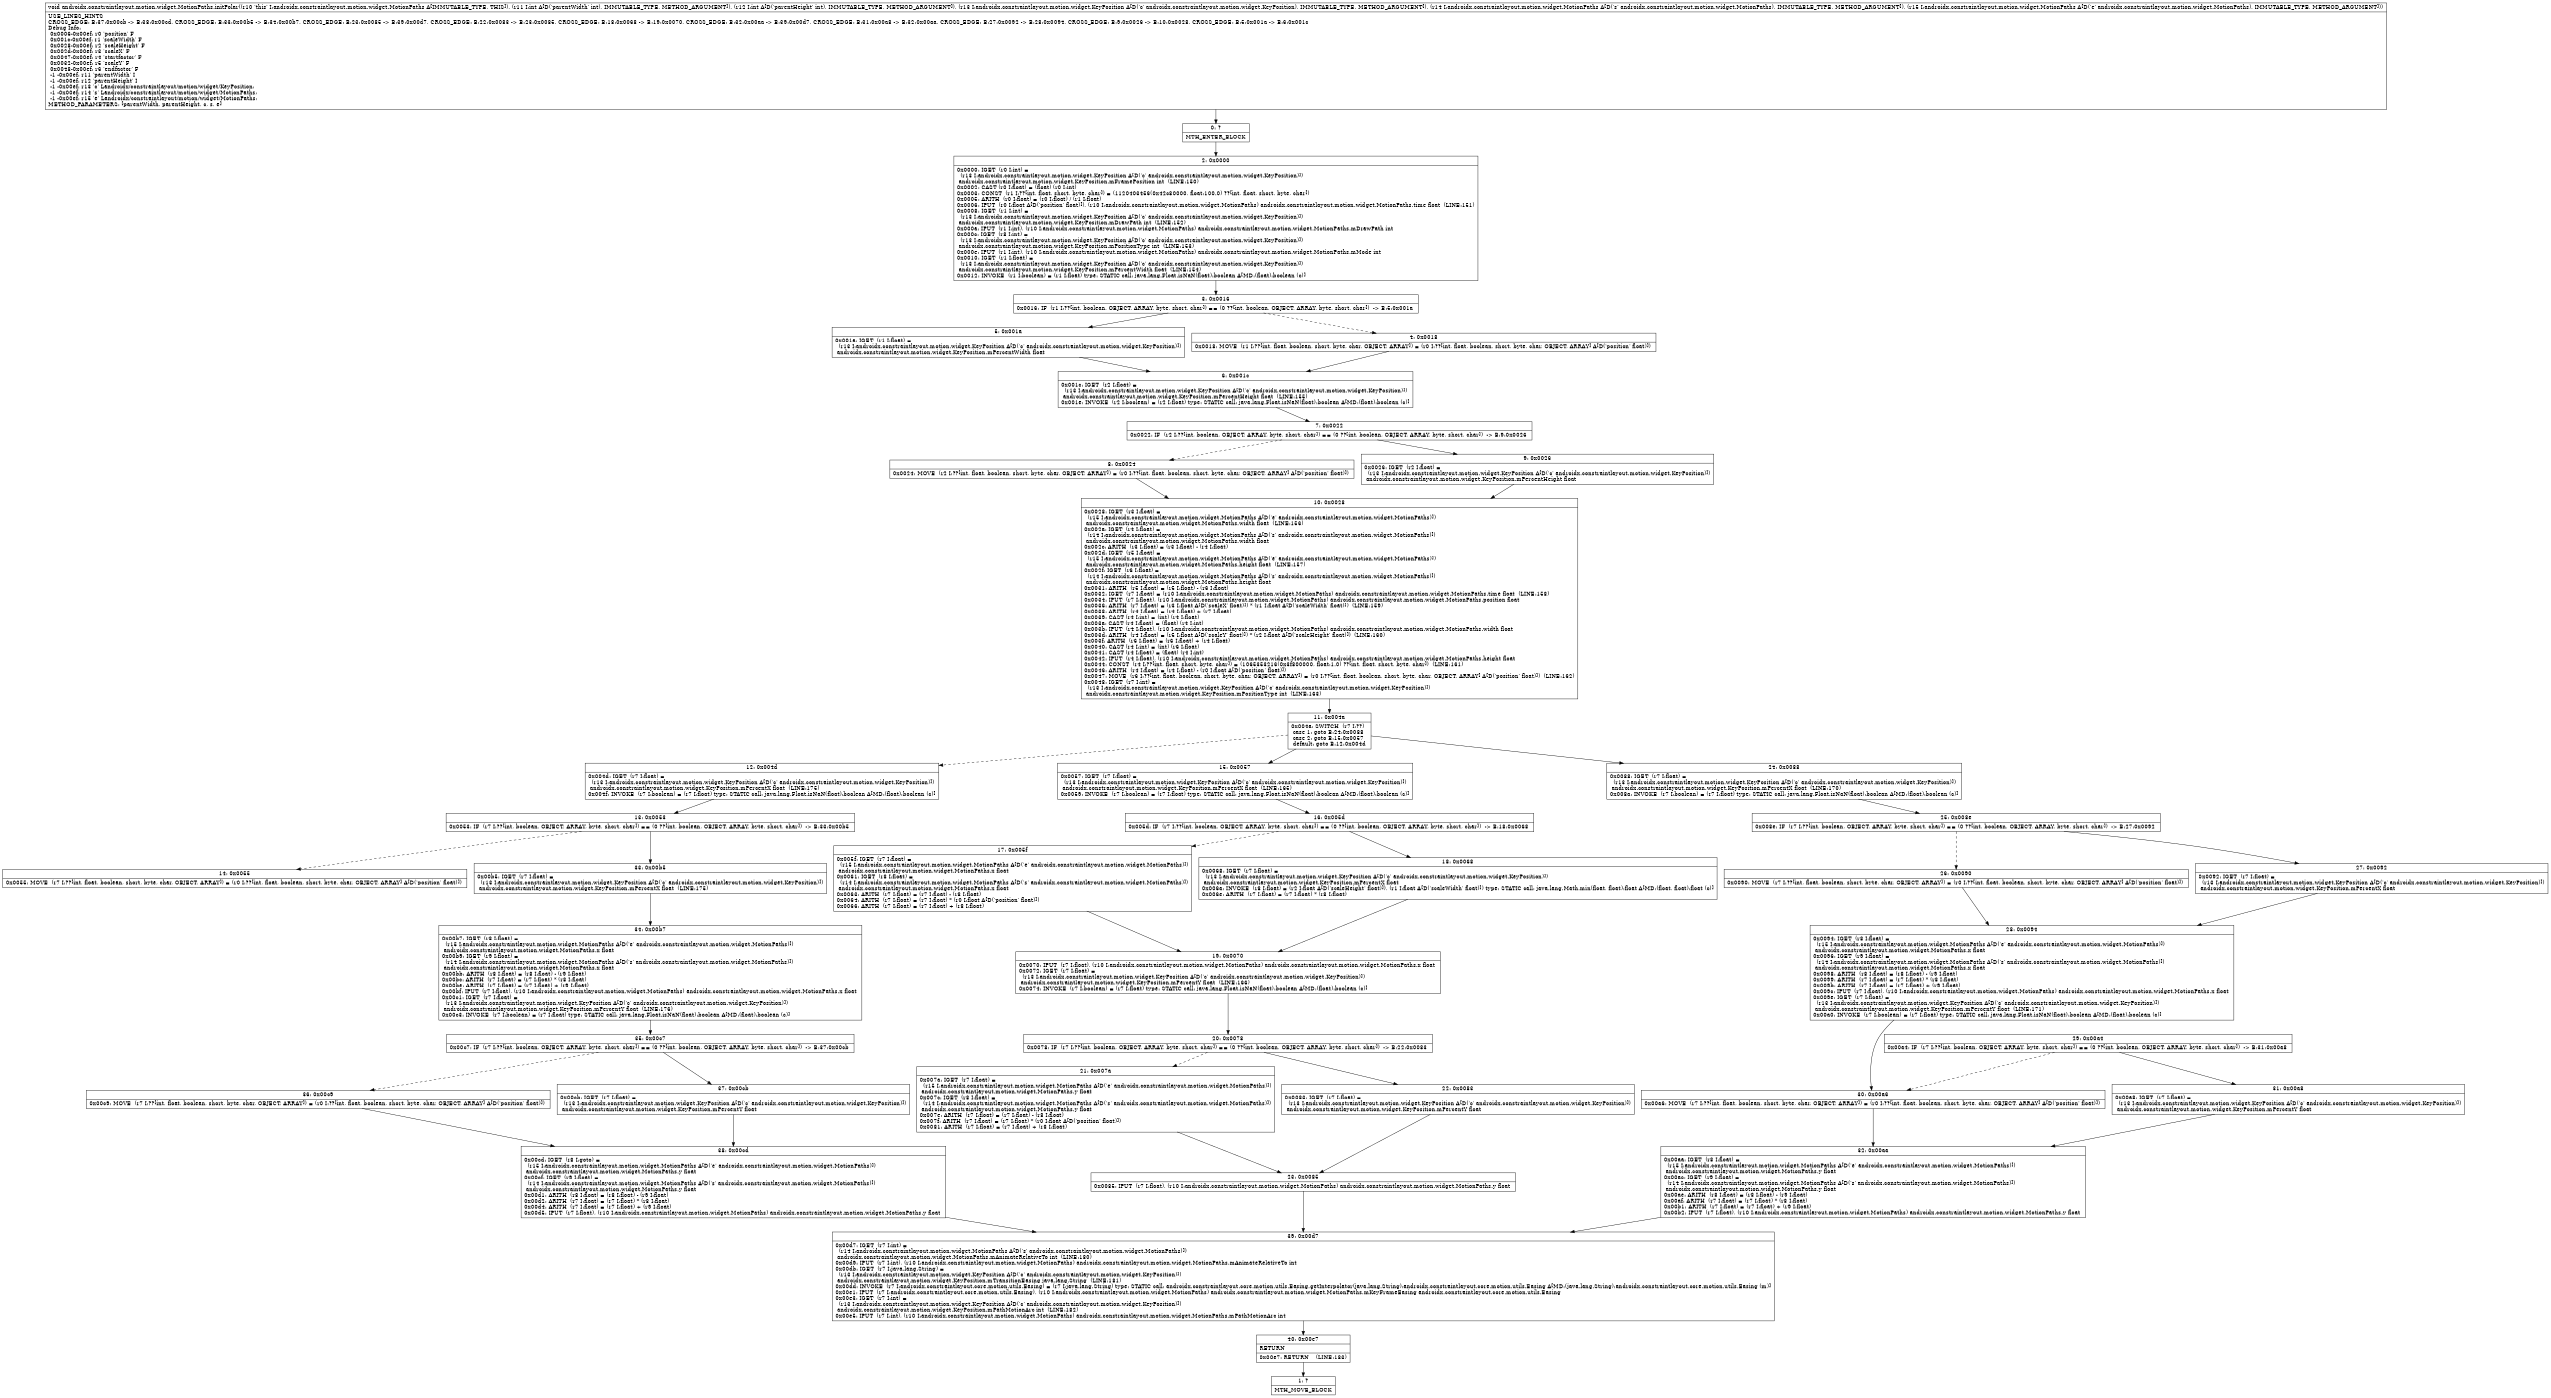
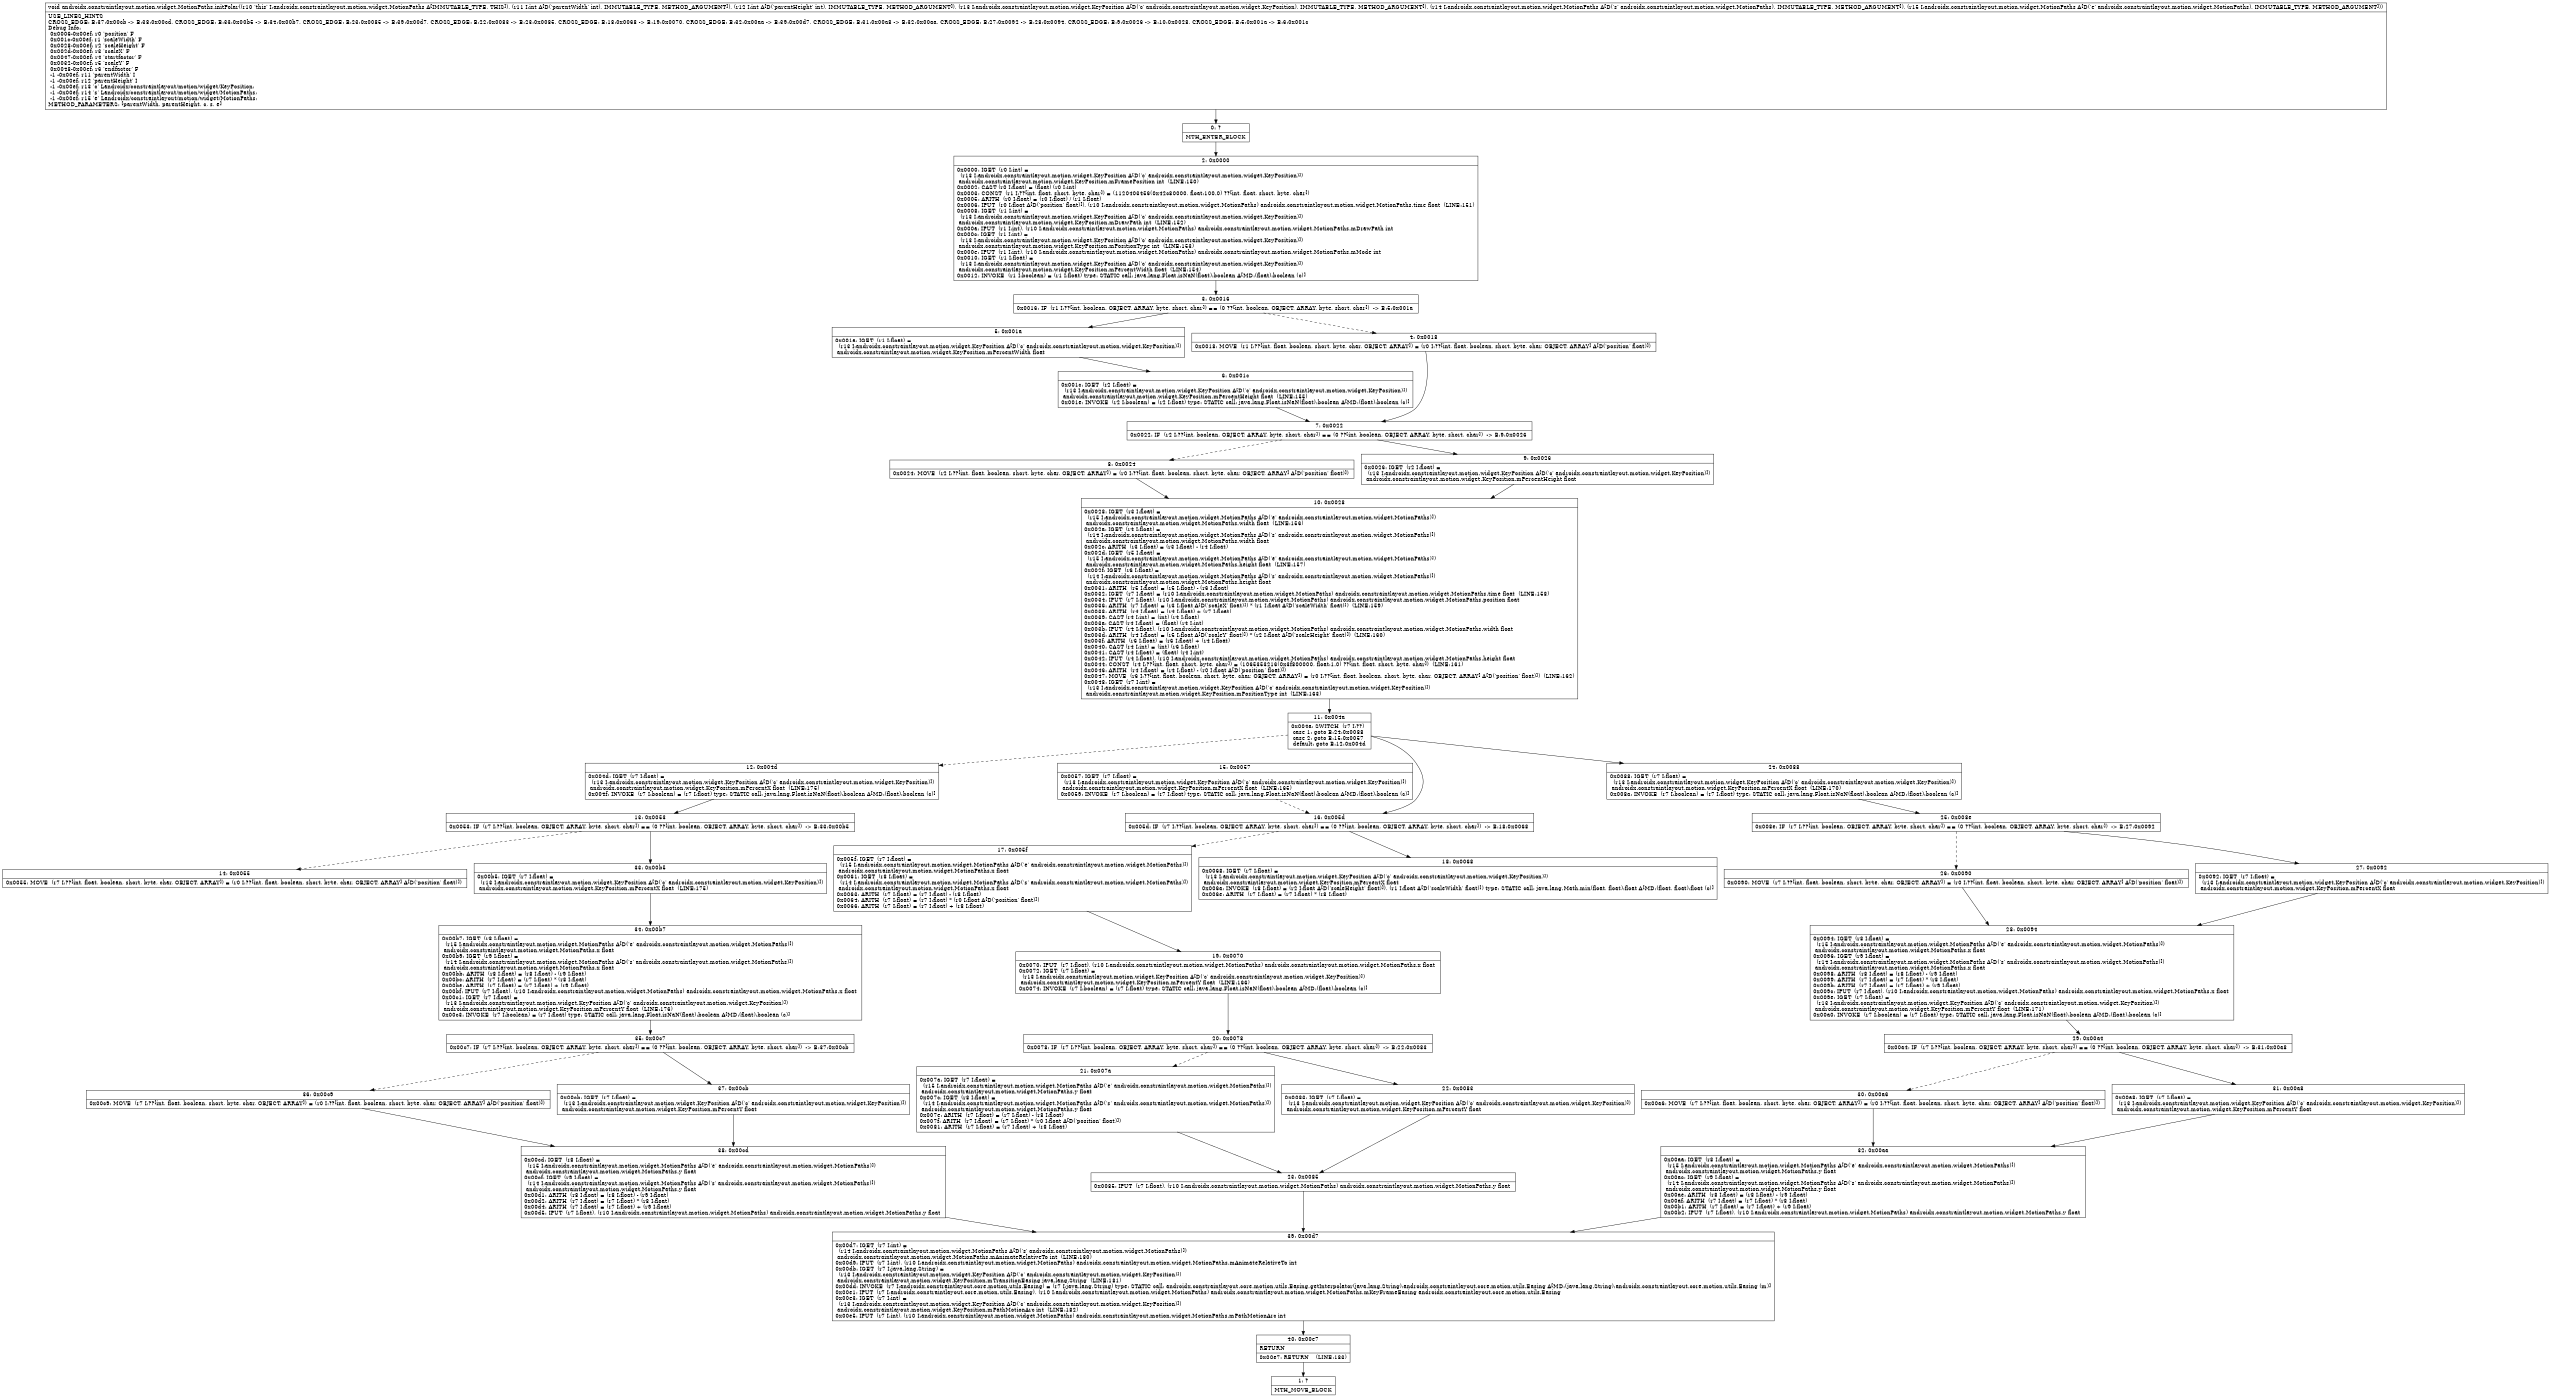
(994, 235) -> (994, 235)
(1350, 361) -> (1423, 397)
(1284, 755) -> (1421, 771)
(1291, 805) -> (1291, 805)
(1345, 925) -> none
(1874, 1050) -> (2072, 1026)
(563, 1160) -> (563, 1160)
